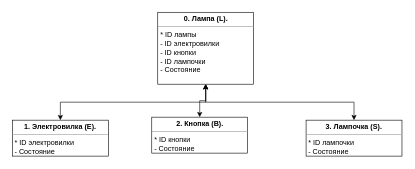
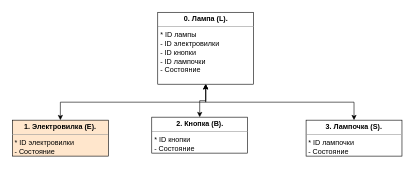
(60, 138) -> (60, 138)
